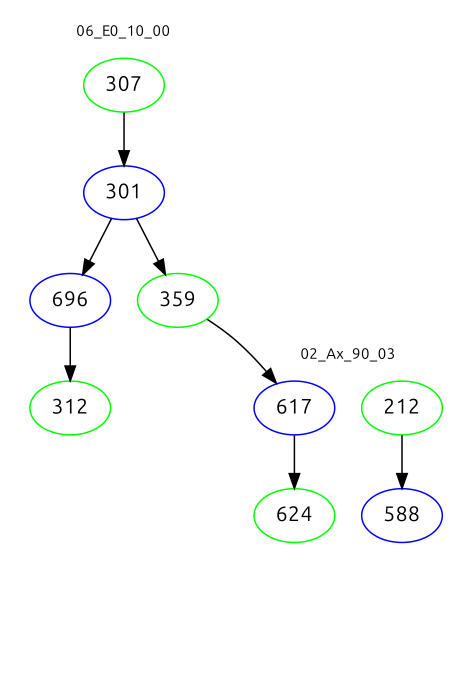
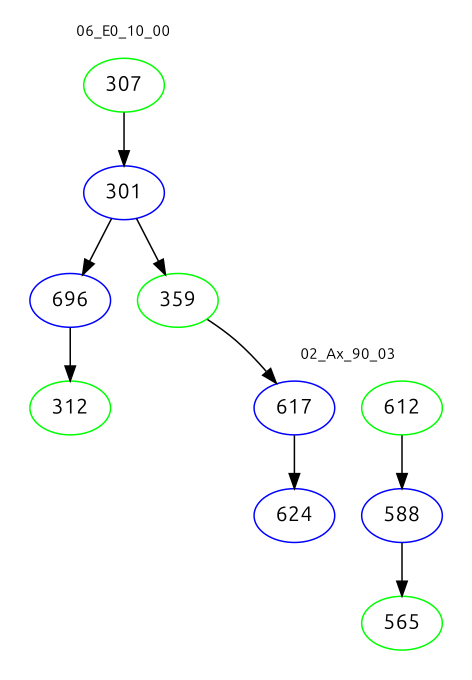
(402, 408) -> (402, 408)
(294, 516) -> (294, 516)
none -> (402, 623)
